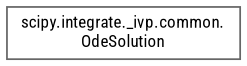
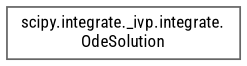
(124, 33) -> (124, 33)
